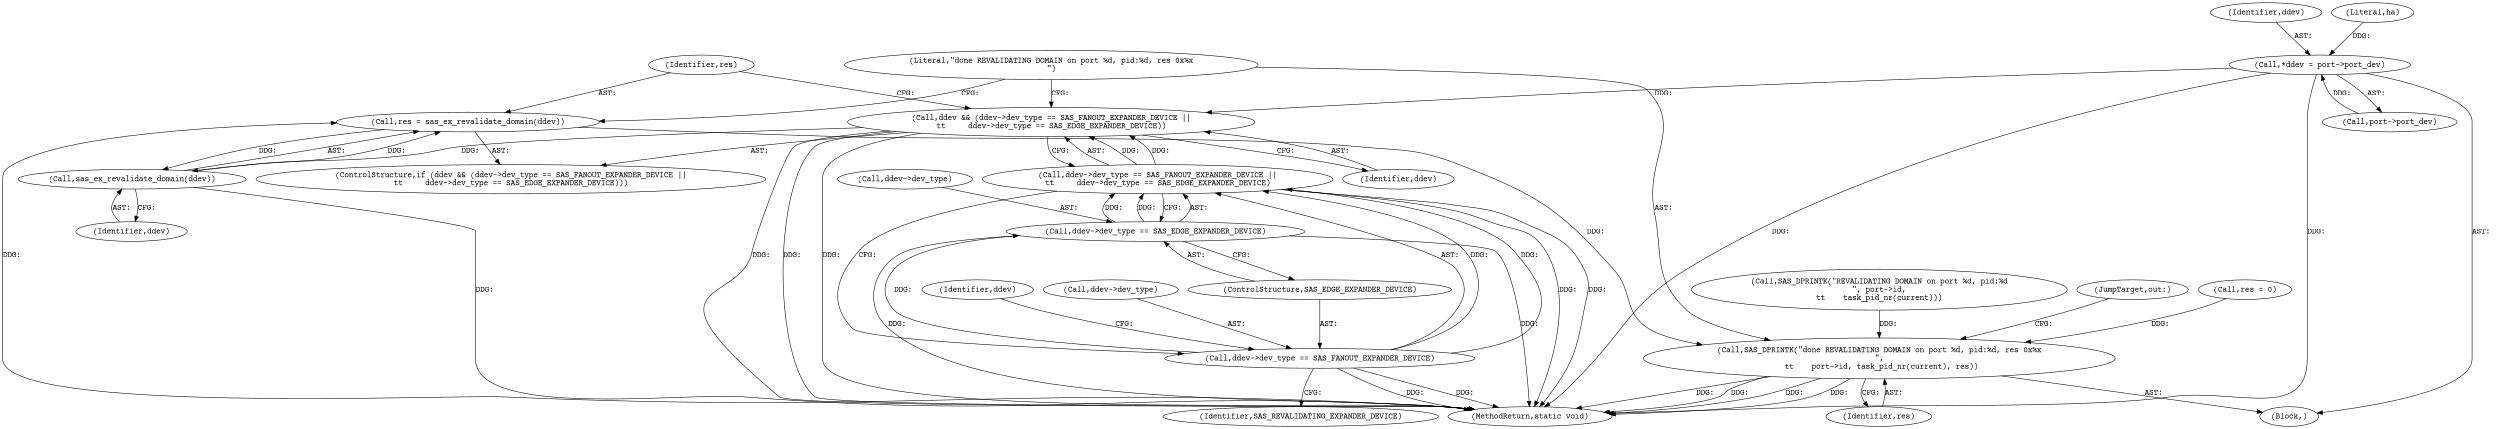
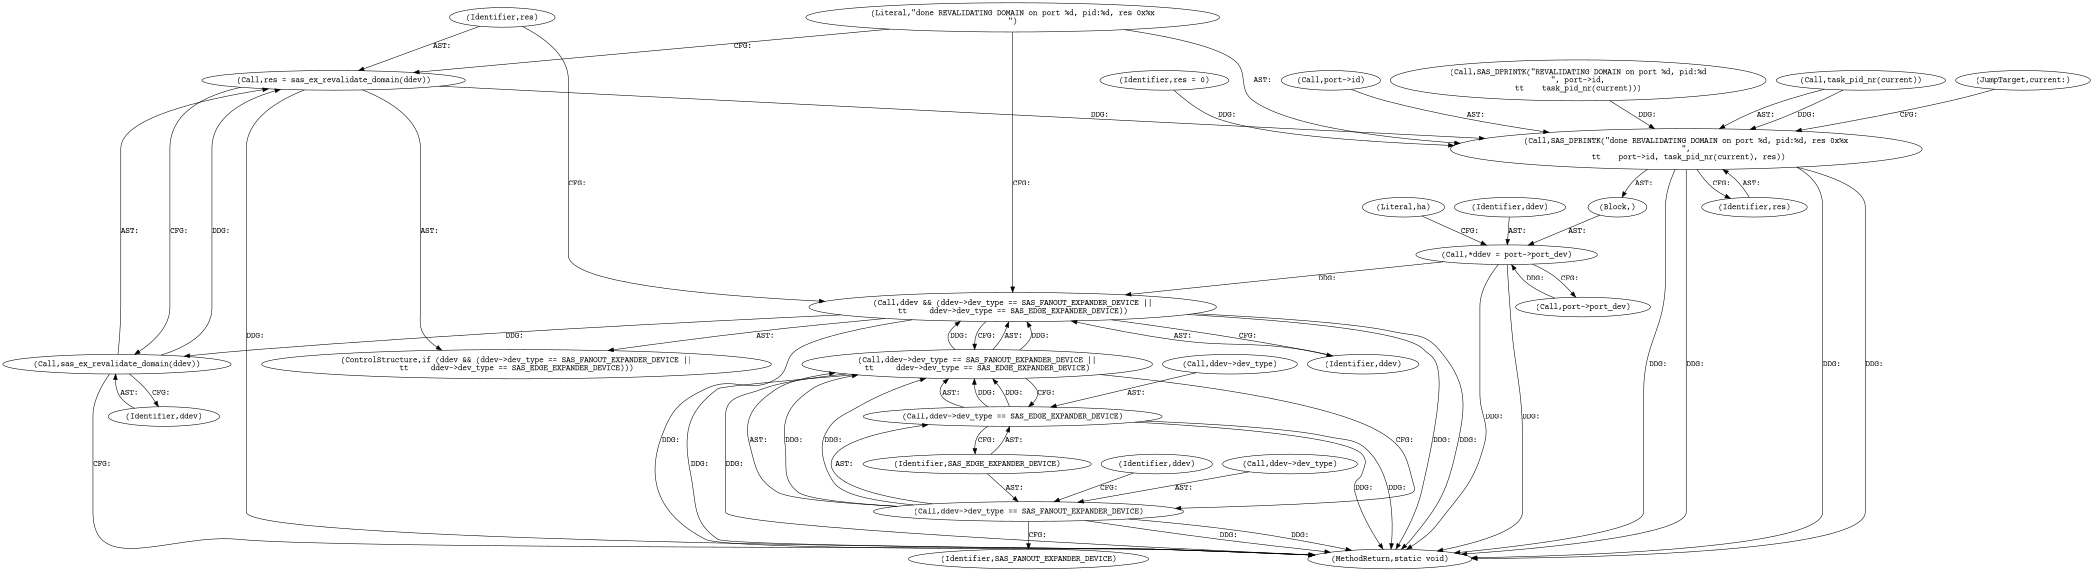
(2364, 36) -> (1472, 231)
none -> (1331, 80)
none -> (1861, 80)
(2379, 93) -> (1572, 278)
(270, 151) -> (181, 231)
(2472, 262) -> (1567, 229)
(487, 290) -> (104, 464)
(906, 290) -> (847, 464)
(1320, 290) -> (977, 464)
(2133, 290) -> (2023, 80)
(2245, 290) -> (1164, 80)
(474, 397) -> (551, 538)
(1301, 417) -> (1029, 559)
